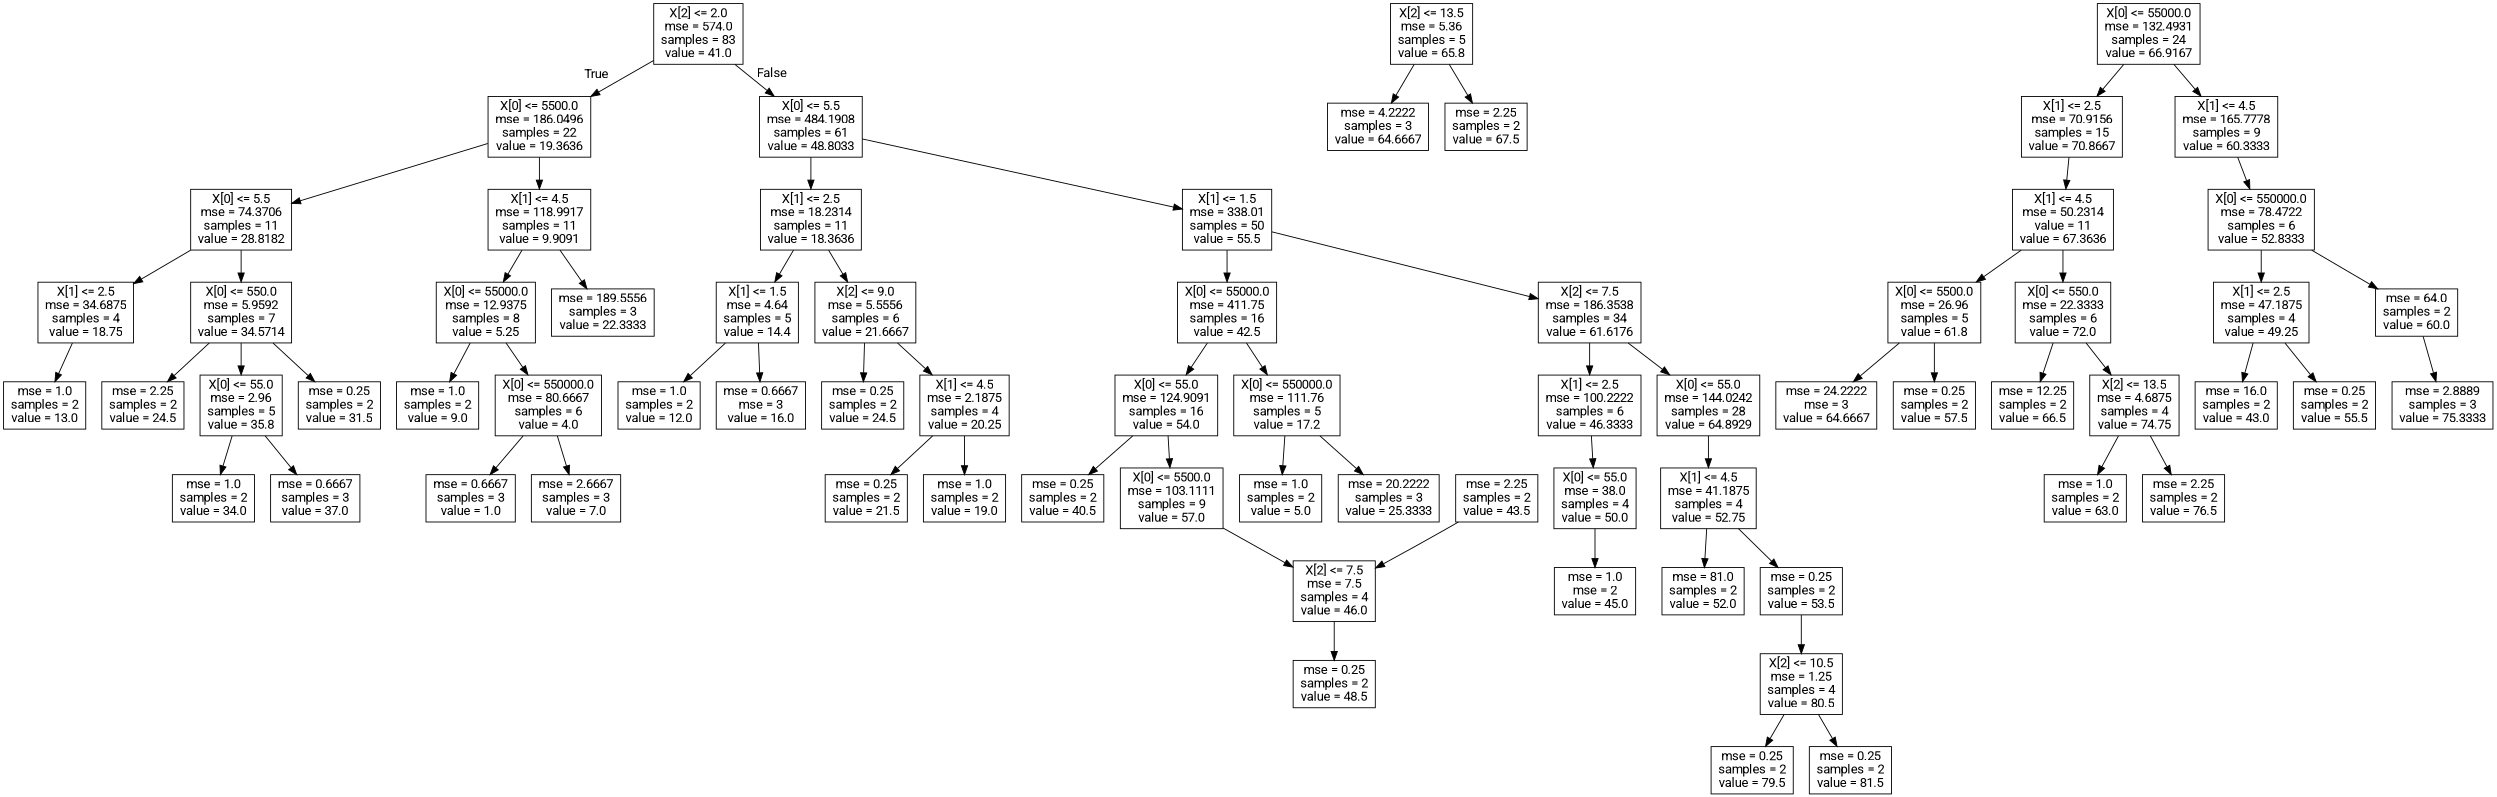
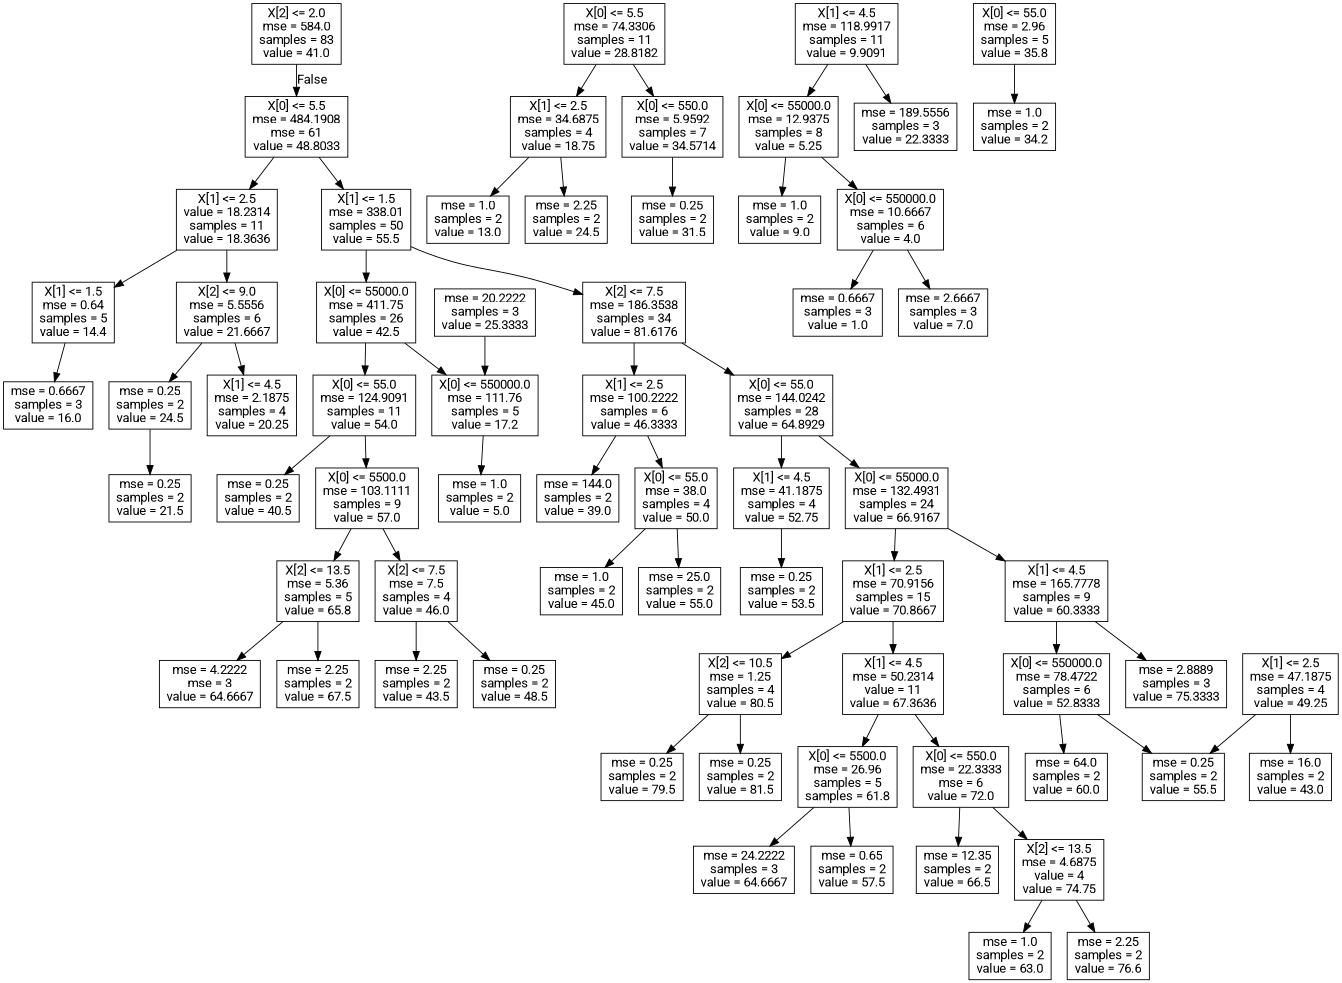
(698, 34) -> (296, 34)
(539, 127) -> none
(811, 127) -> (296, 127)
(1378, 127) -> (210, 684)
(241, 220) -> (614, 34)
(811, 220) -> (227, 220)
(2261, 262) -> (1121, 731)
(757, 313) -> (73, 313)
(1227, 313) -> (366, 313)
(1590, 313) -> (634, 313)
(1934, 313) -> (848, 777)
(2063, 313) -> (961, 777)
(241, 354) -> none
(2428, 355) -> (1117, 638)
(192, 359) -> (562, 172)
(548, 405) -> (890, 220)
(659, 405) -> none
(761, 405) -> (48, 405)
(1166, 405) -> (364, 405)
(1826, 405) -> (744, 870)
(1934, 405) -> (852, 870)
(2033, 405) -> (957, 870)
(2134, 405) -> (1059, 870)
none -> (835, 449)
(915, 452) -> (150, 447)
(1338, 452) -> (485, 351)
(213, 498) -> (1015, 127)
(315, 498) -> none
none -> (578, 498)
(964, 498) -> none
(2184, 498) -> (1108, 956)
none -> (345, 541)
(1421, 543) -> (416, 636)
none -> (680, 591)
(1595, 591) -> (581, 591)
(1703, 591) -> none
(1801, 630) -> (816, 638)
